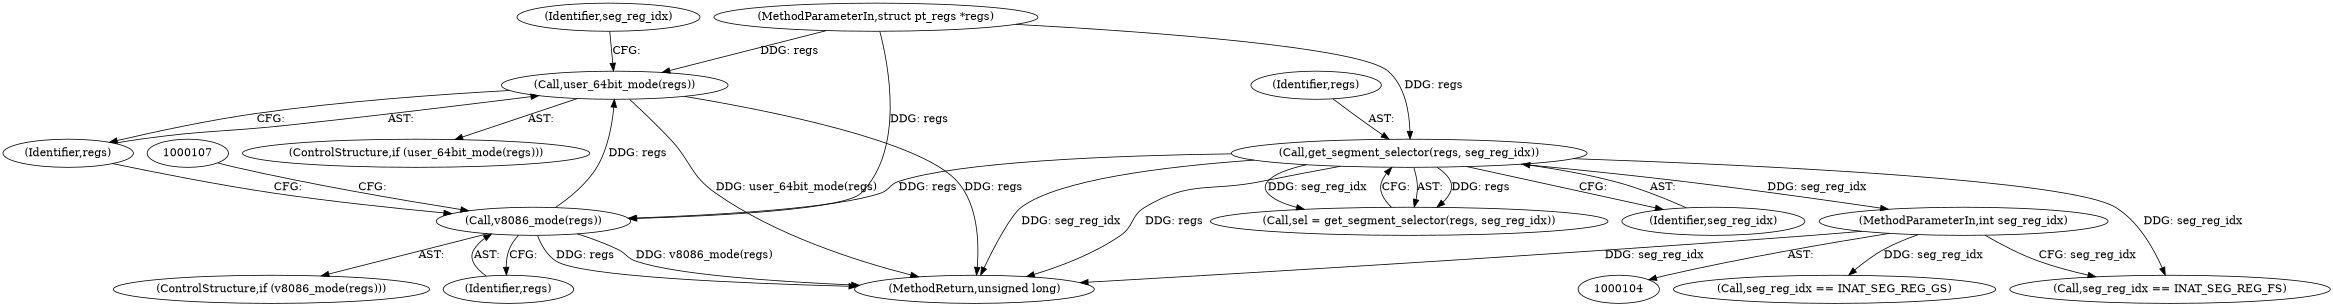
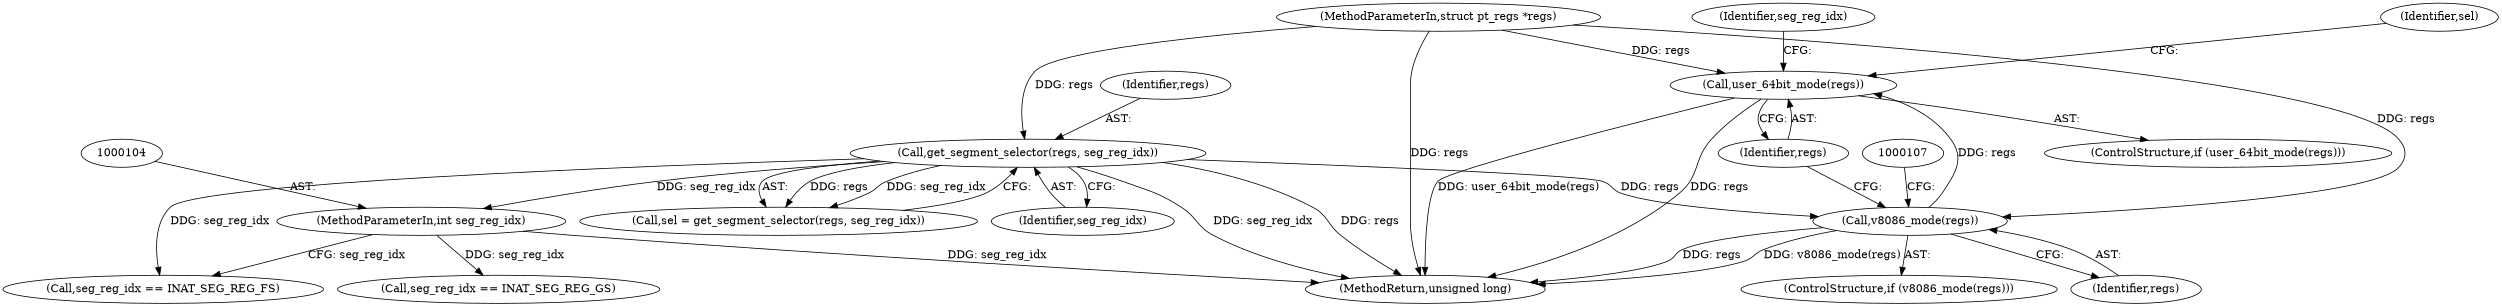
none -> (2439, 17)
none -> (1410, 148)
(1773, 254) -> (257, 184)
